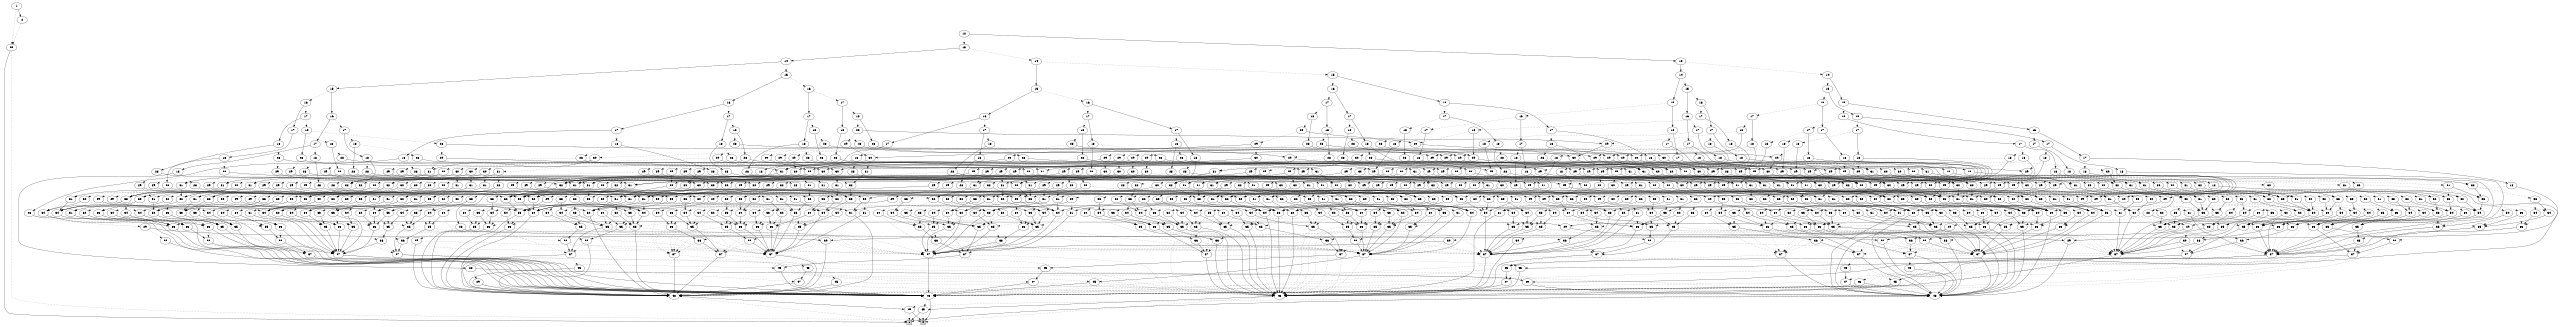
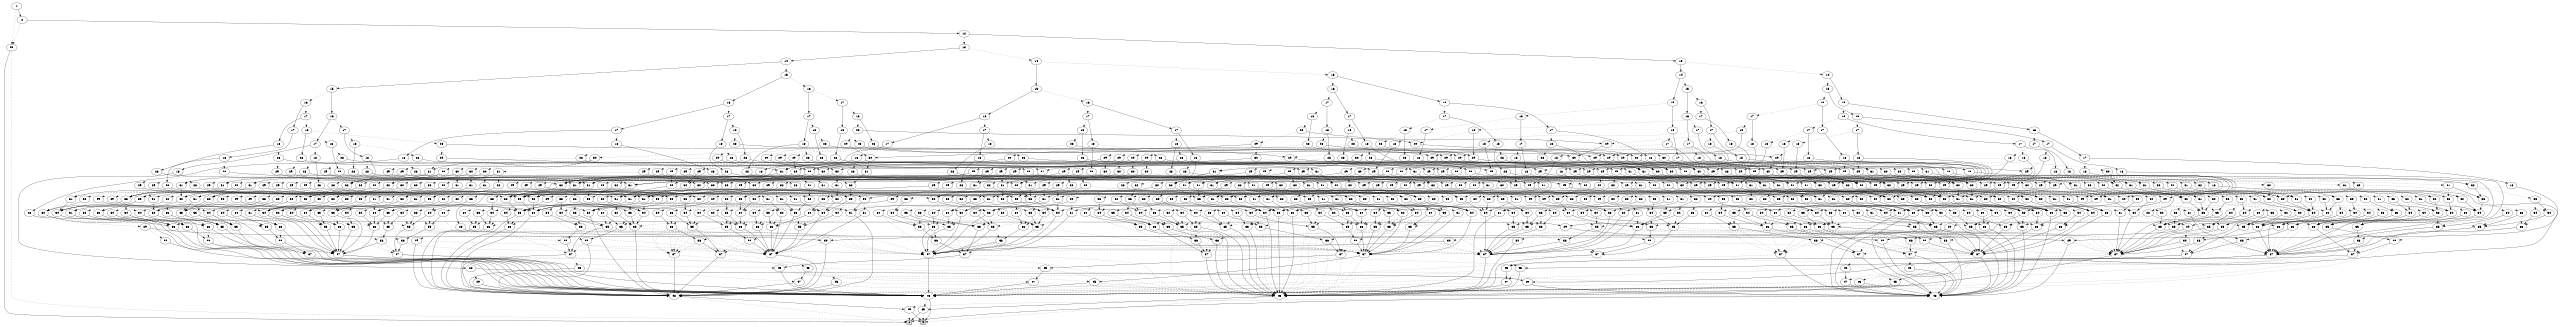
none -> (492, 27)
